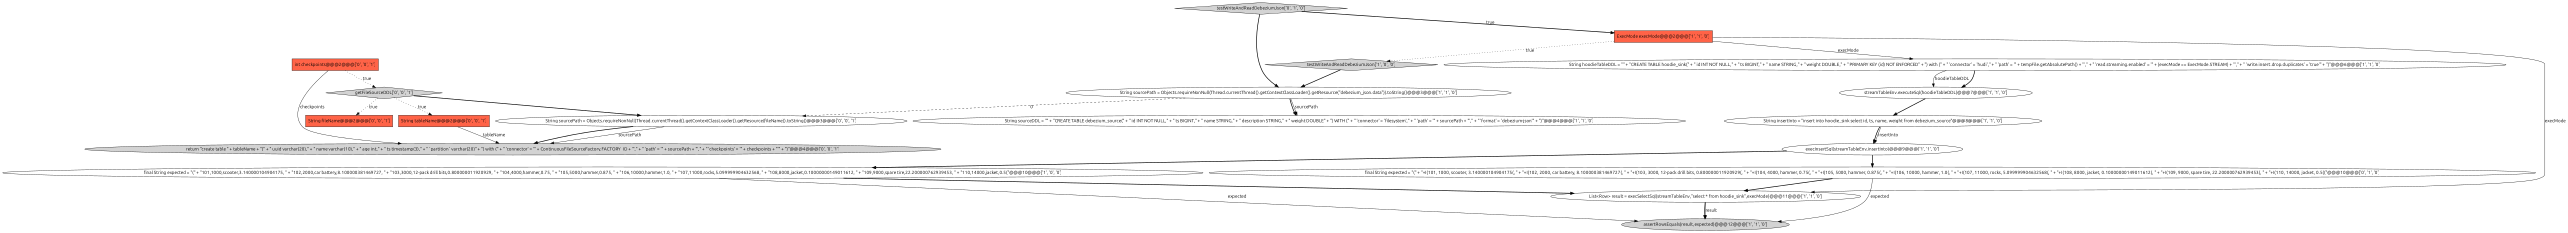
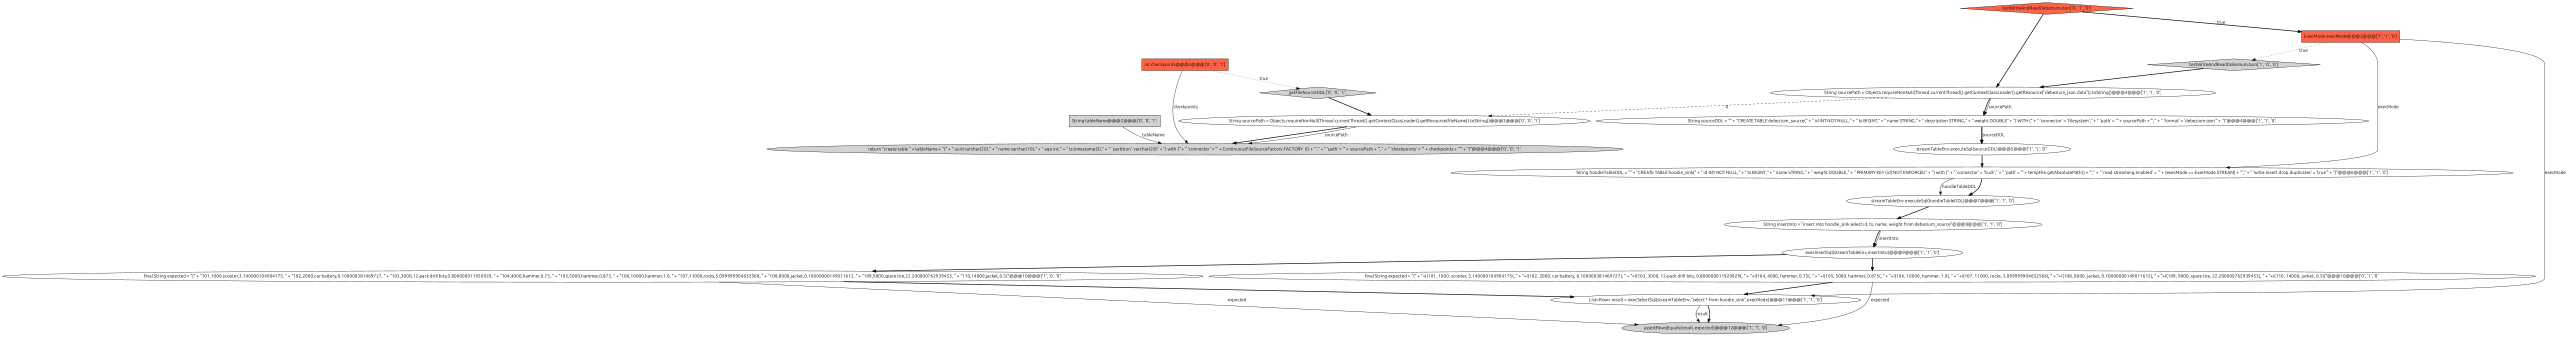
(1261, 8) -> (2047, 8)
(411, 106) -> none
(349, 121) -> none
(444, 121) -> (1115, 121)
none -> (1982, 149)
